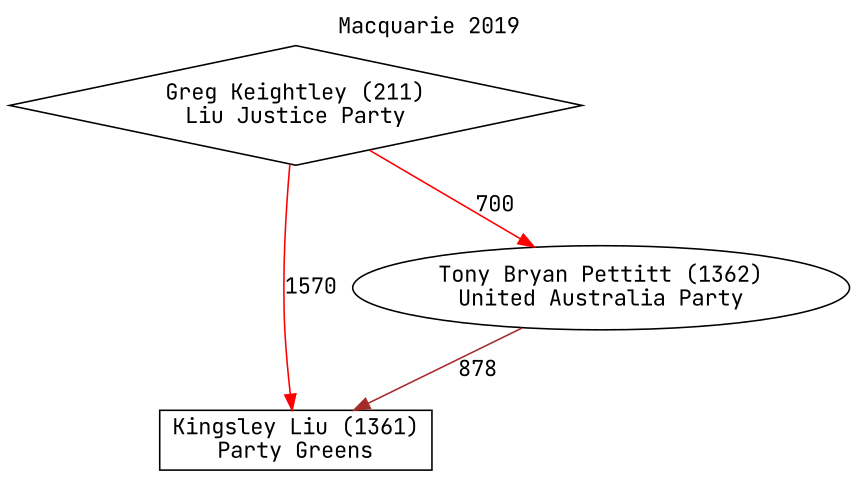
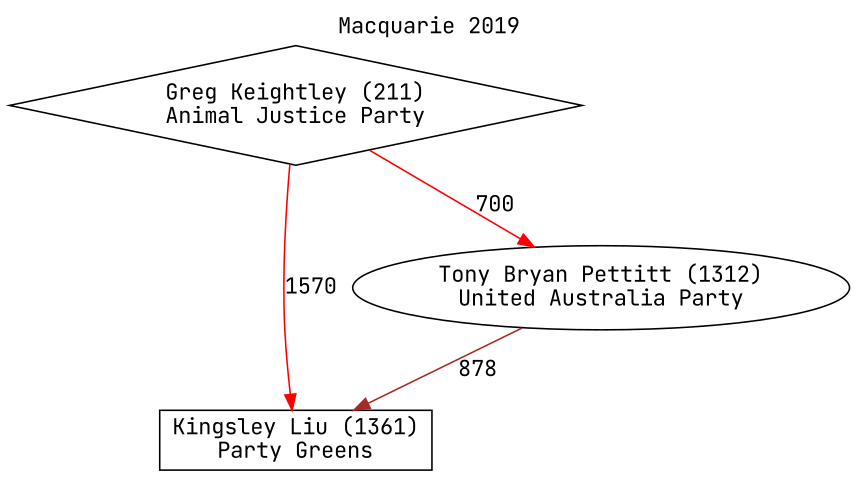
(296, 105) -> (296, 105)
(601, 288) -> (601, 288)
